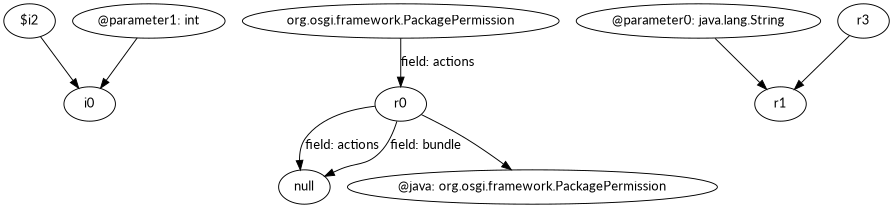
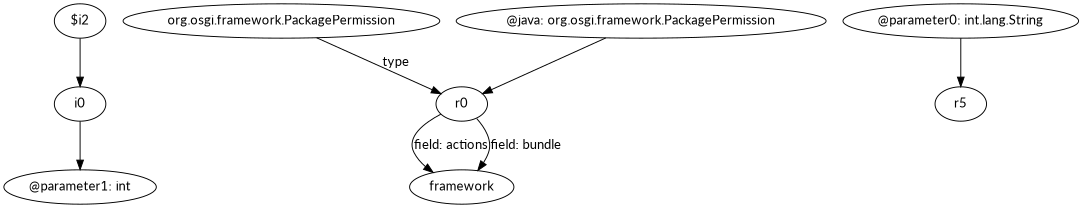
(698, 21) -> (961, 21)
(864, 21) -> none
(122, 59) -> (80, 141)
(438, 62) -> (396, 62)
(781, 104) -> (961, 104)
(464, 137) -> (548, 64)
(304, 187) -> (462, 187)
